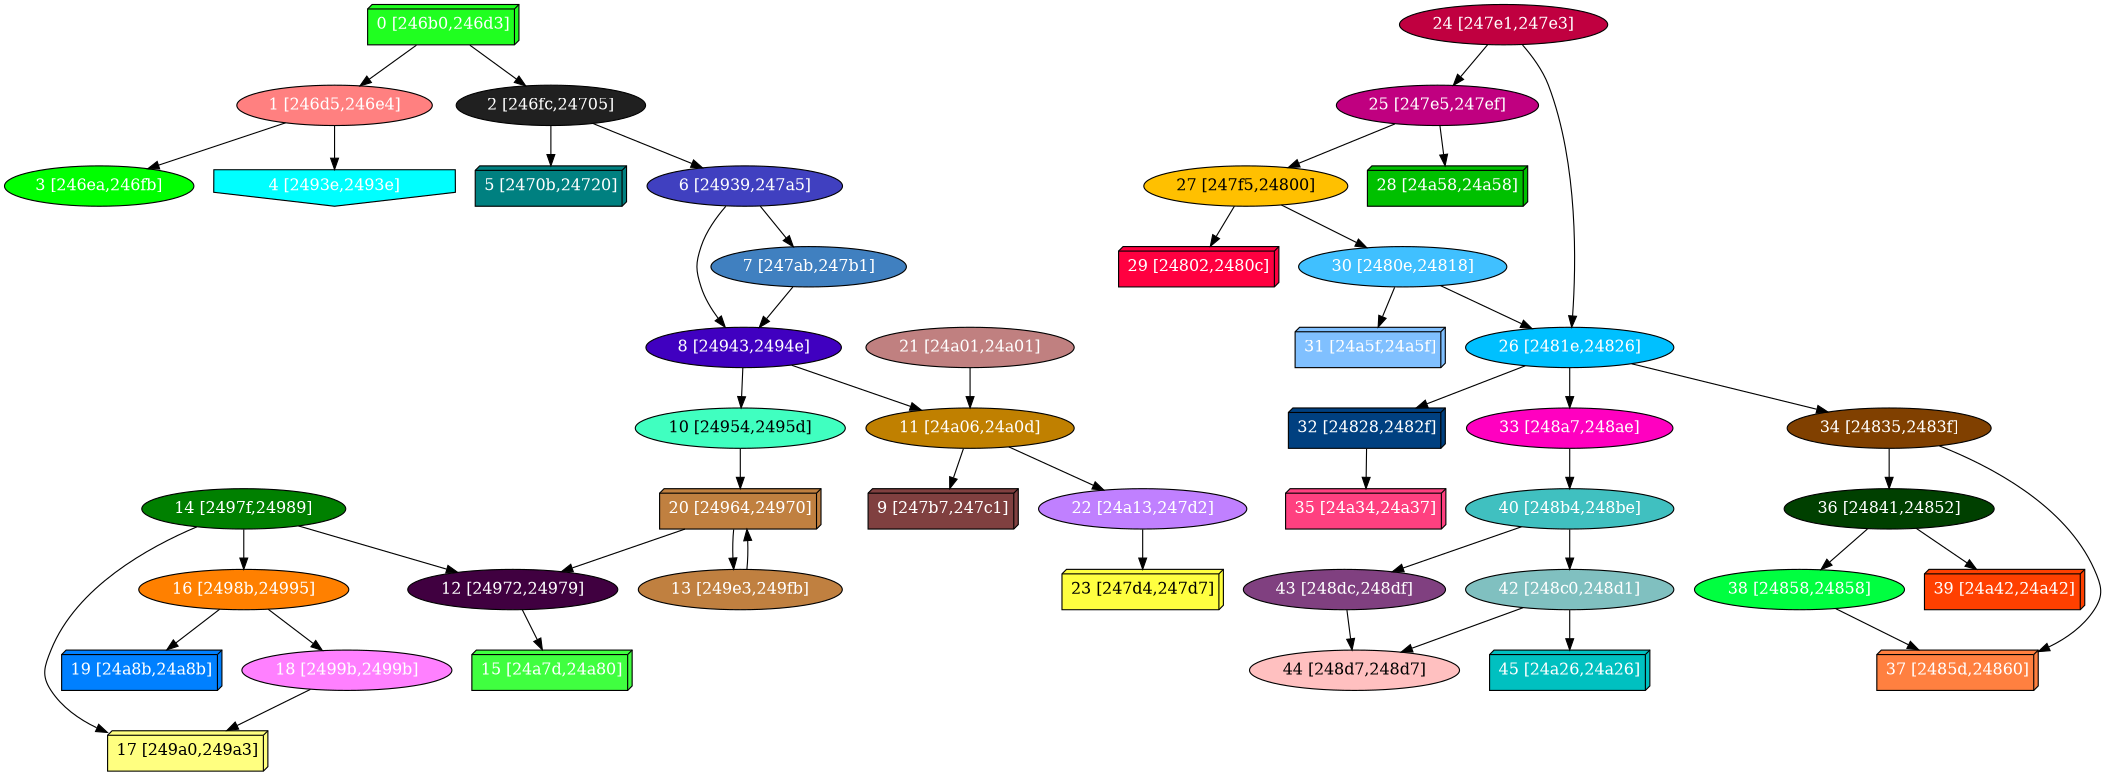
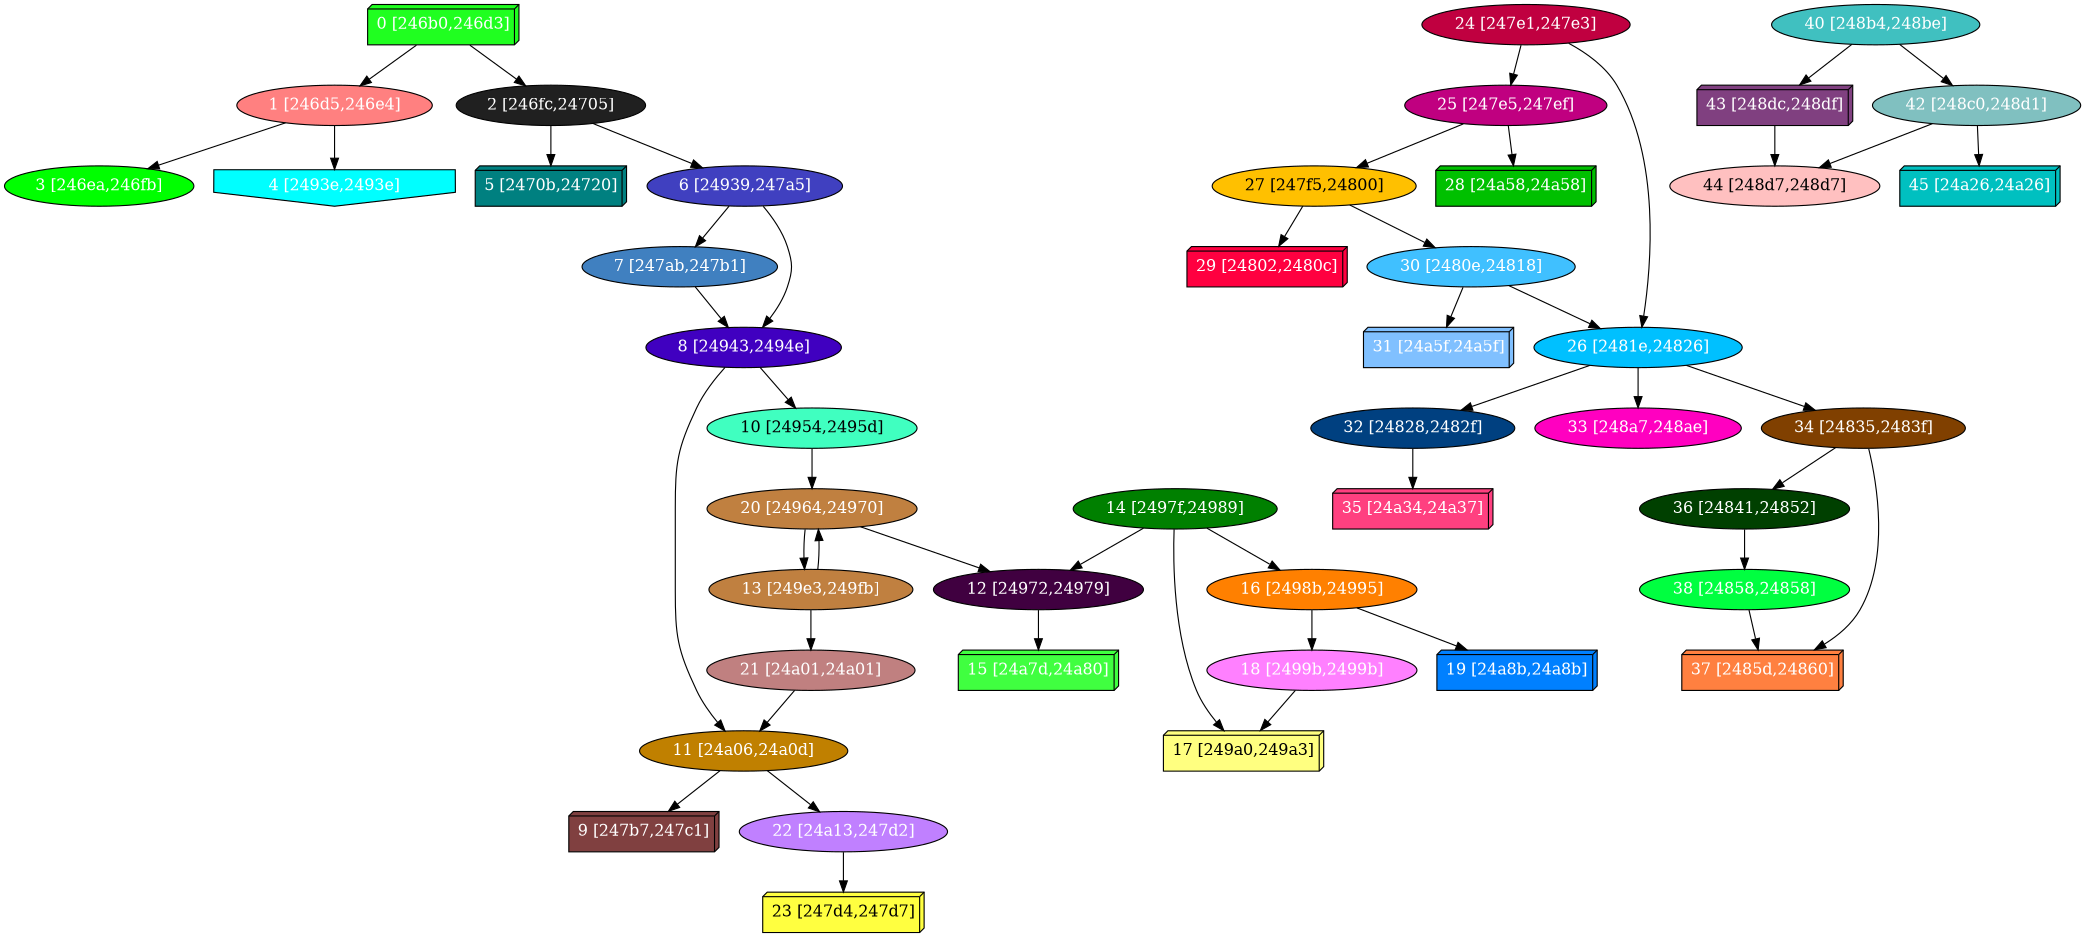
(1367, 428) -> (1413, 428)
(1570, 463) -> none
(740, 509) -> (812, 509)
(1344, 590) -> (1775, 105)
(2005, 590) -> none
none -> (811, 624)
